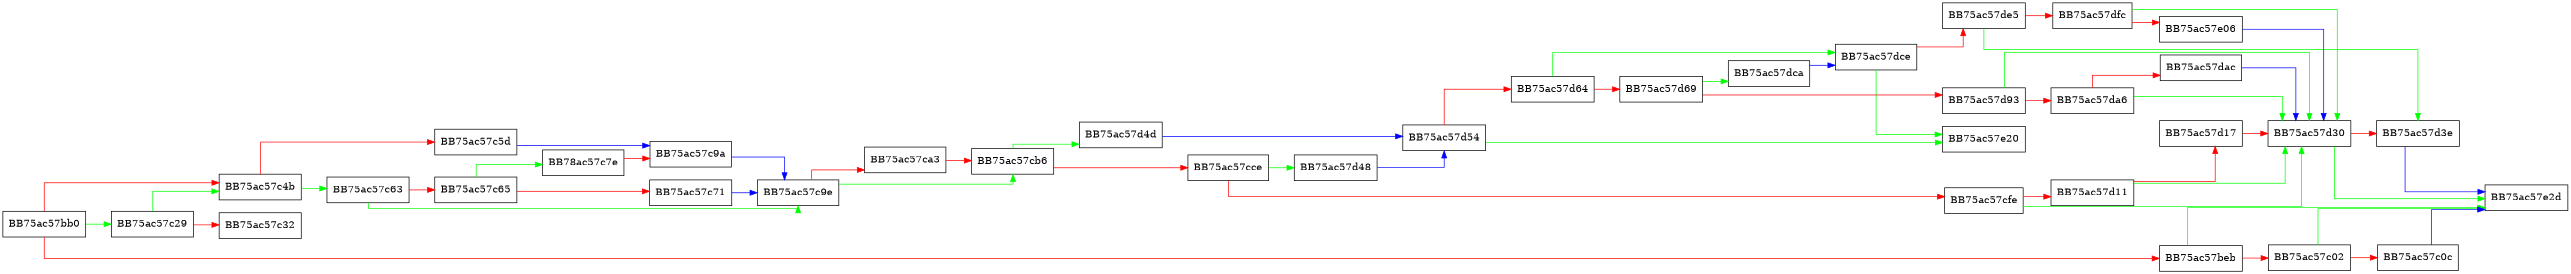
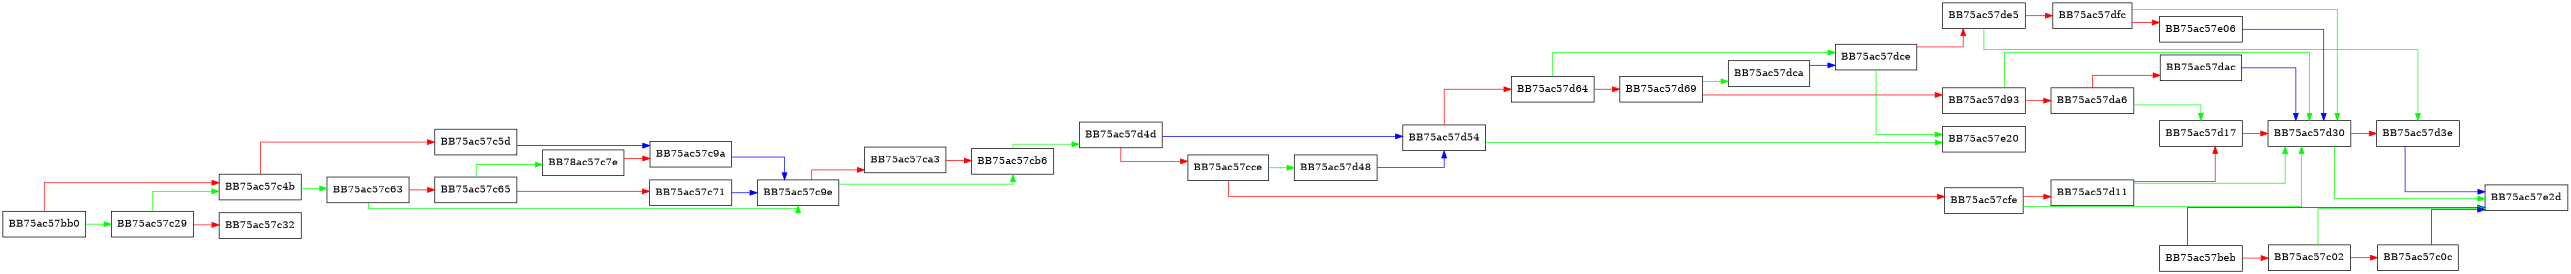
(2217, 96) -> (2172, 105)
(1117, 168) -> (1144, 161)
(2314, 208) -> (2314, 208)
(1088, 258) -> none
